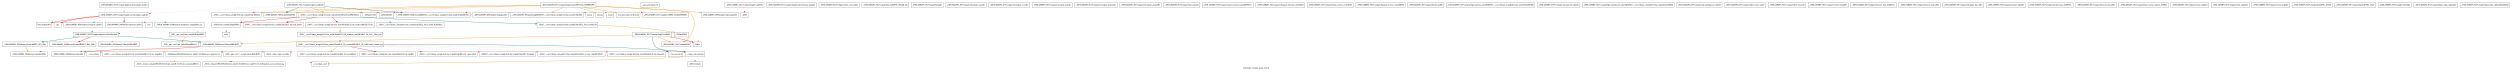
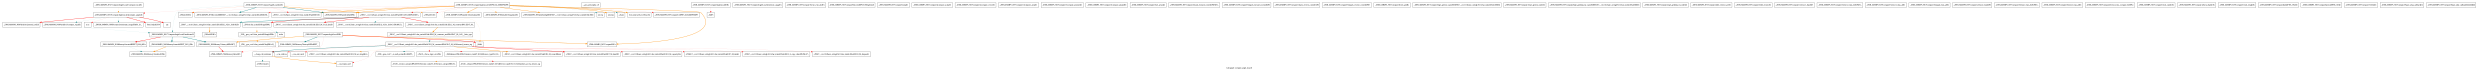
(184, 39) -> (257, 39)
(656, 47) -> (312, 39)
